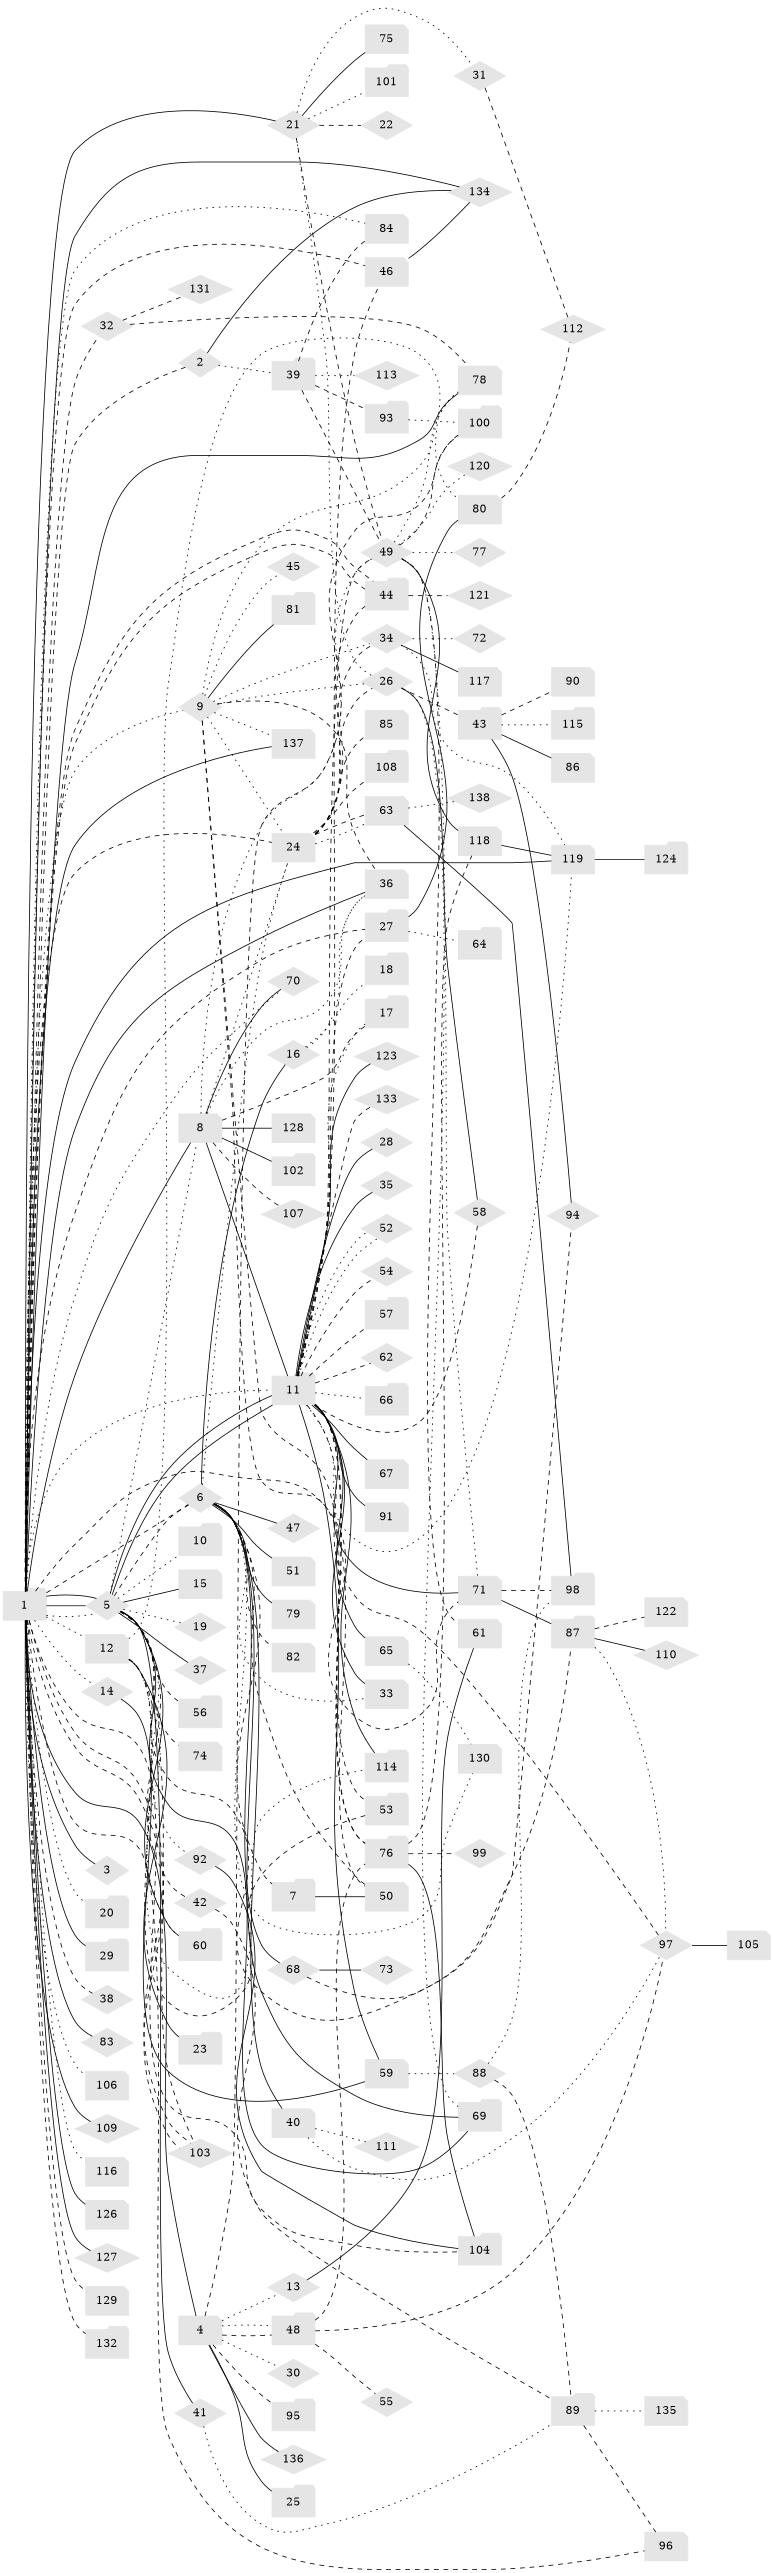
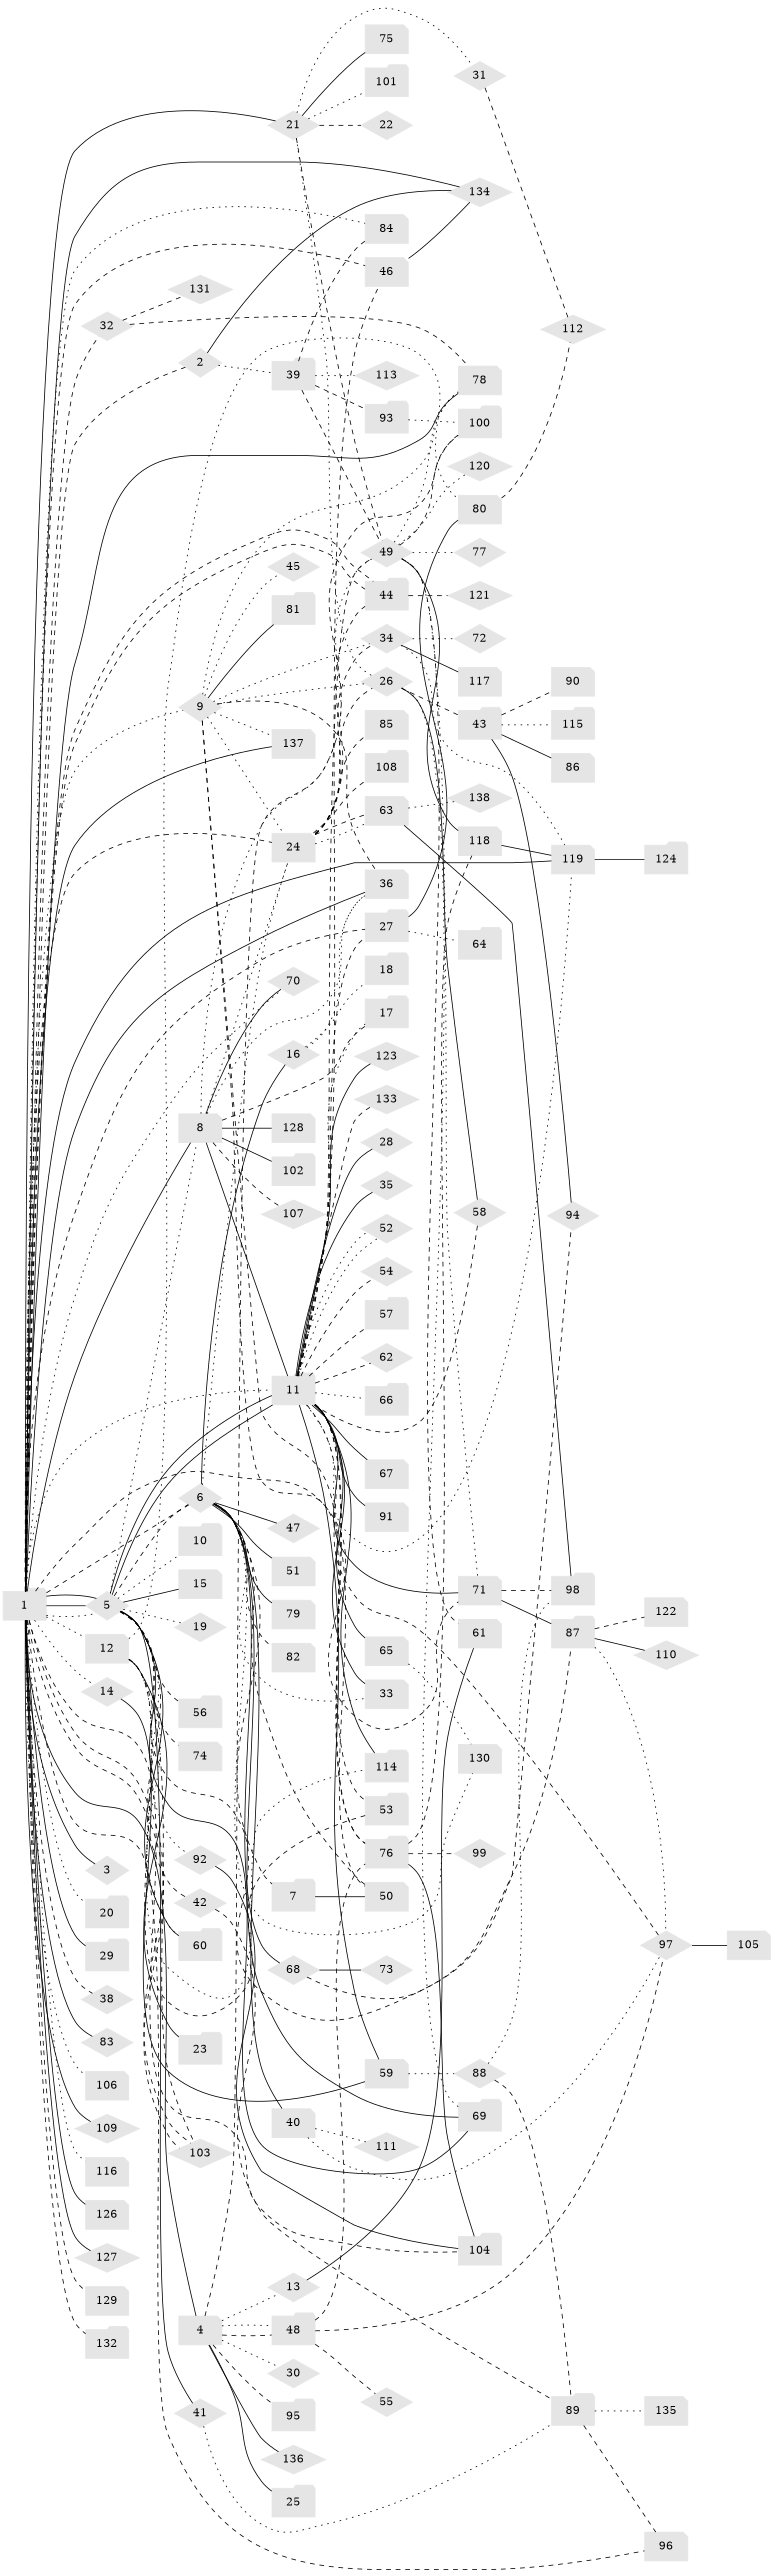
(200, 1670) -> none
